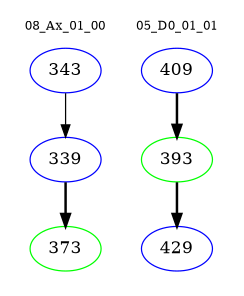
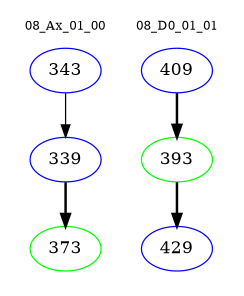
(178, 27) -> (178, 27)
